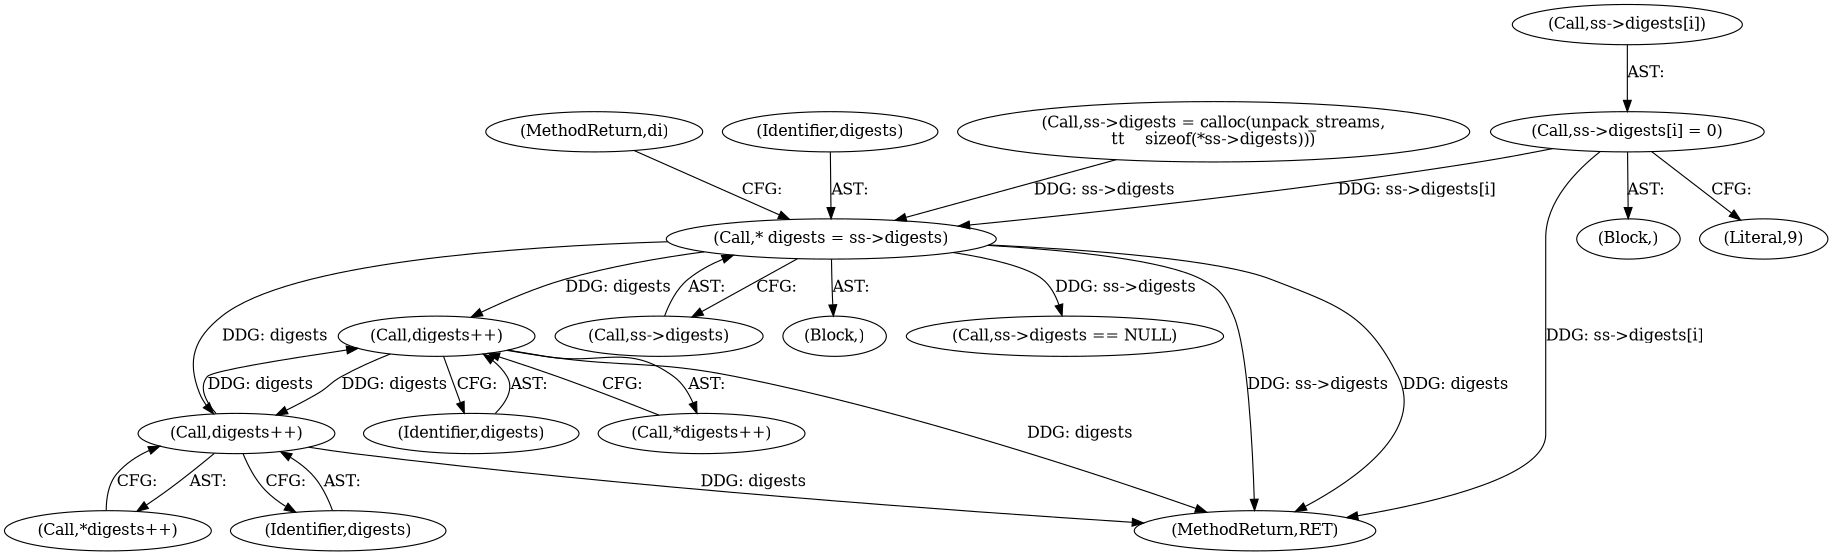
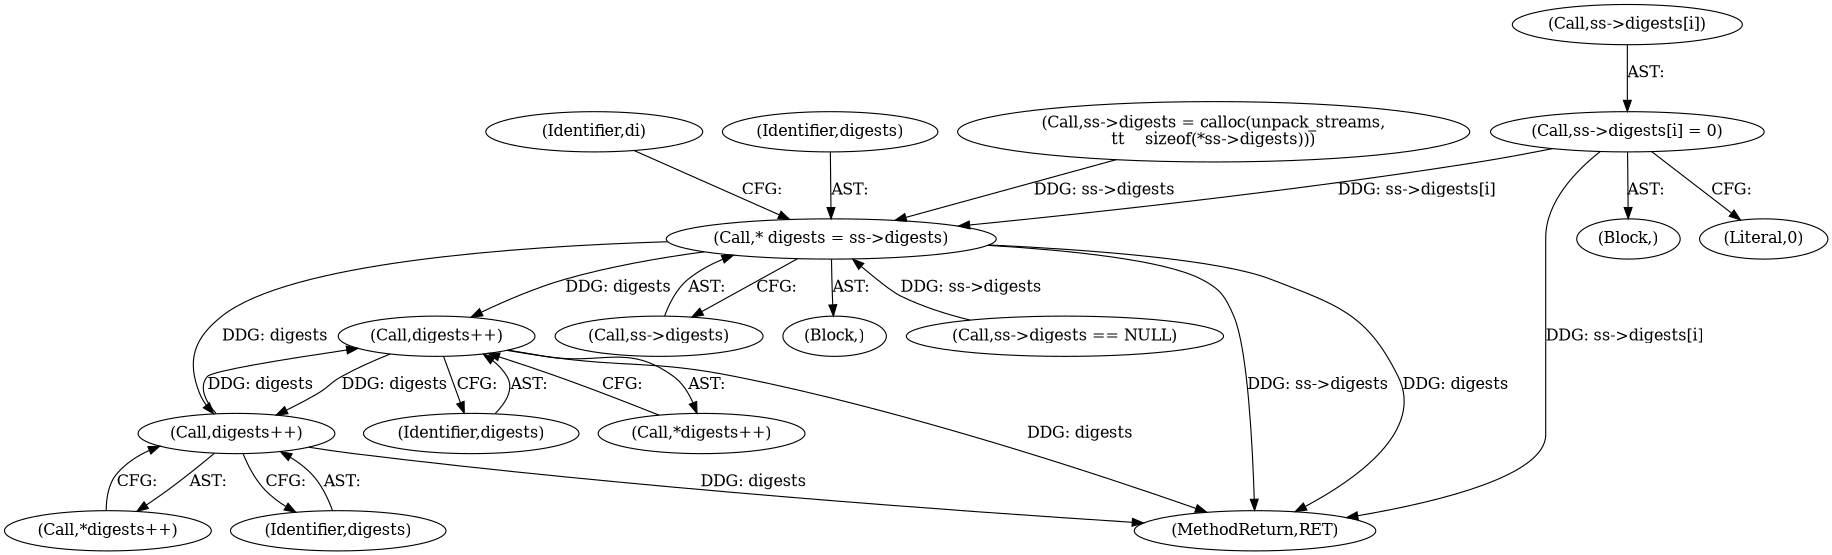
(594, 132) -> (594, 132)
(1764, 239) -> (1764, 239)
(1014, 266) -> (912, 301)
